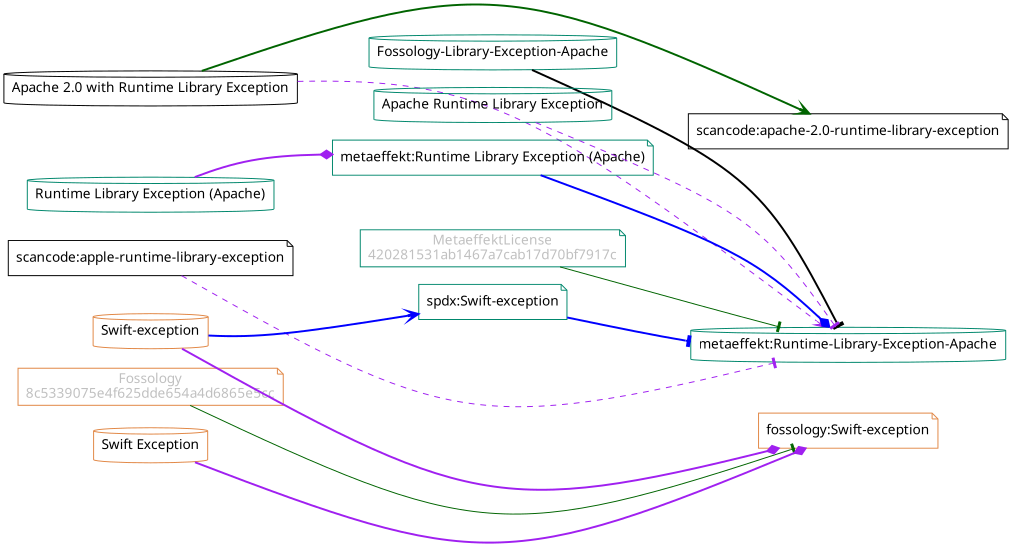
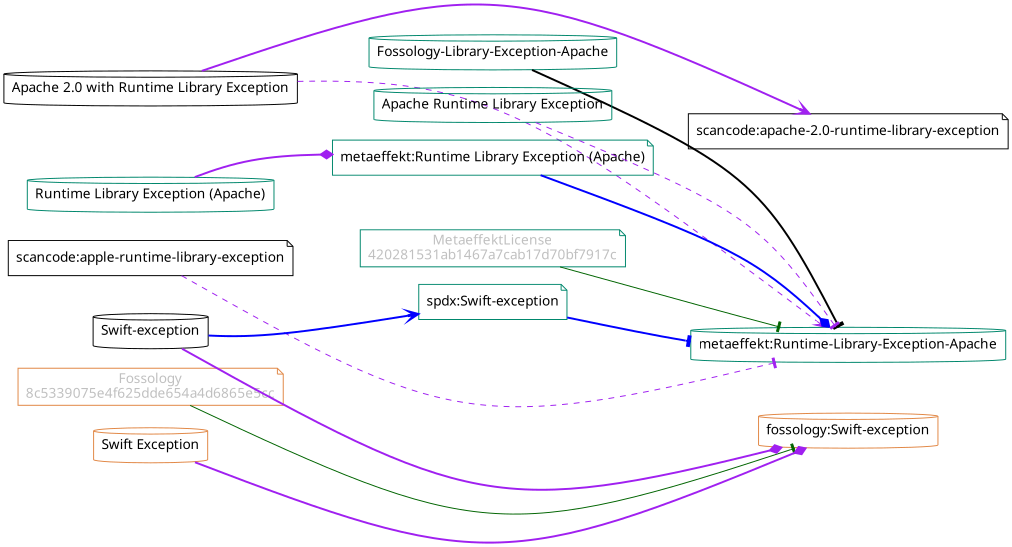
(506, 7) -> (506, 7)
(151, 331) -> (151, 331)
(848, 431) -> (848, 431)
